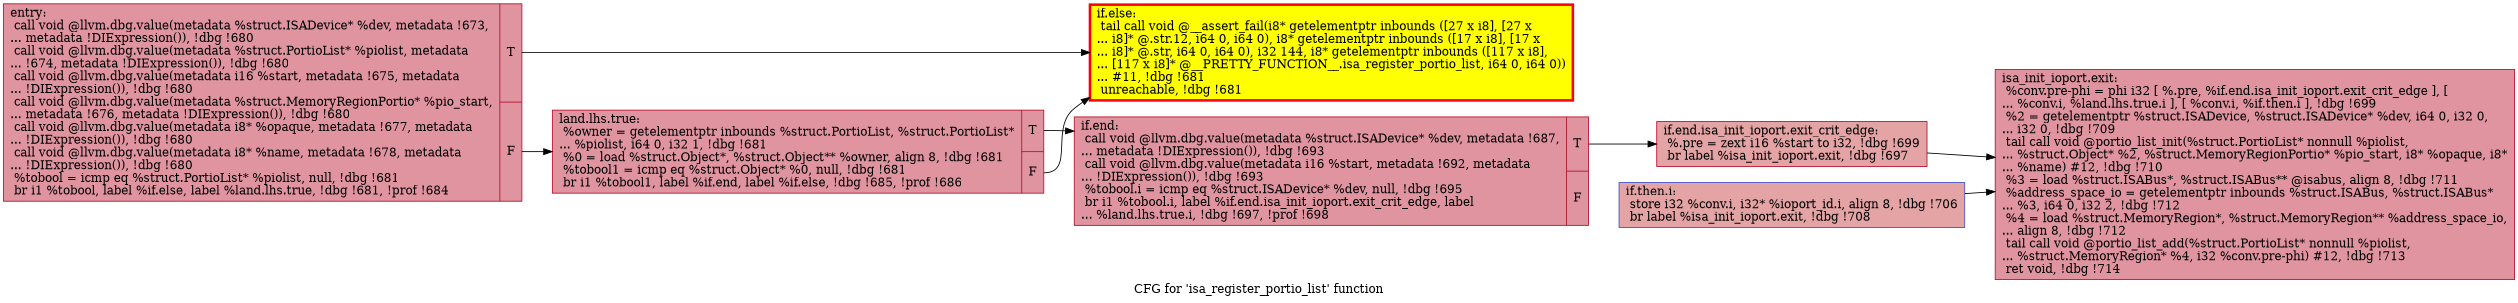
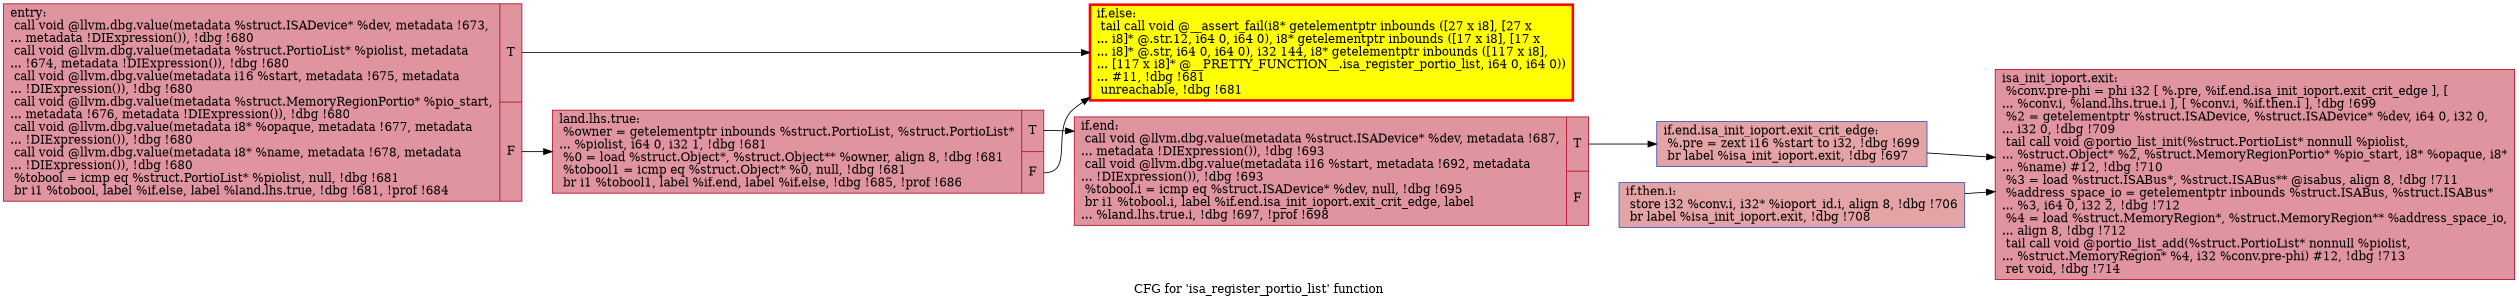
(1792, 144) -> (1792, 144)
